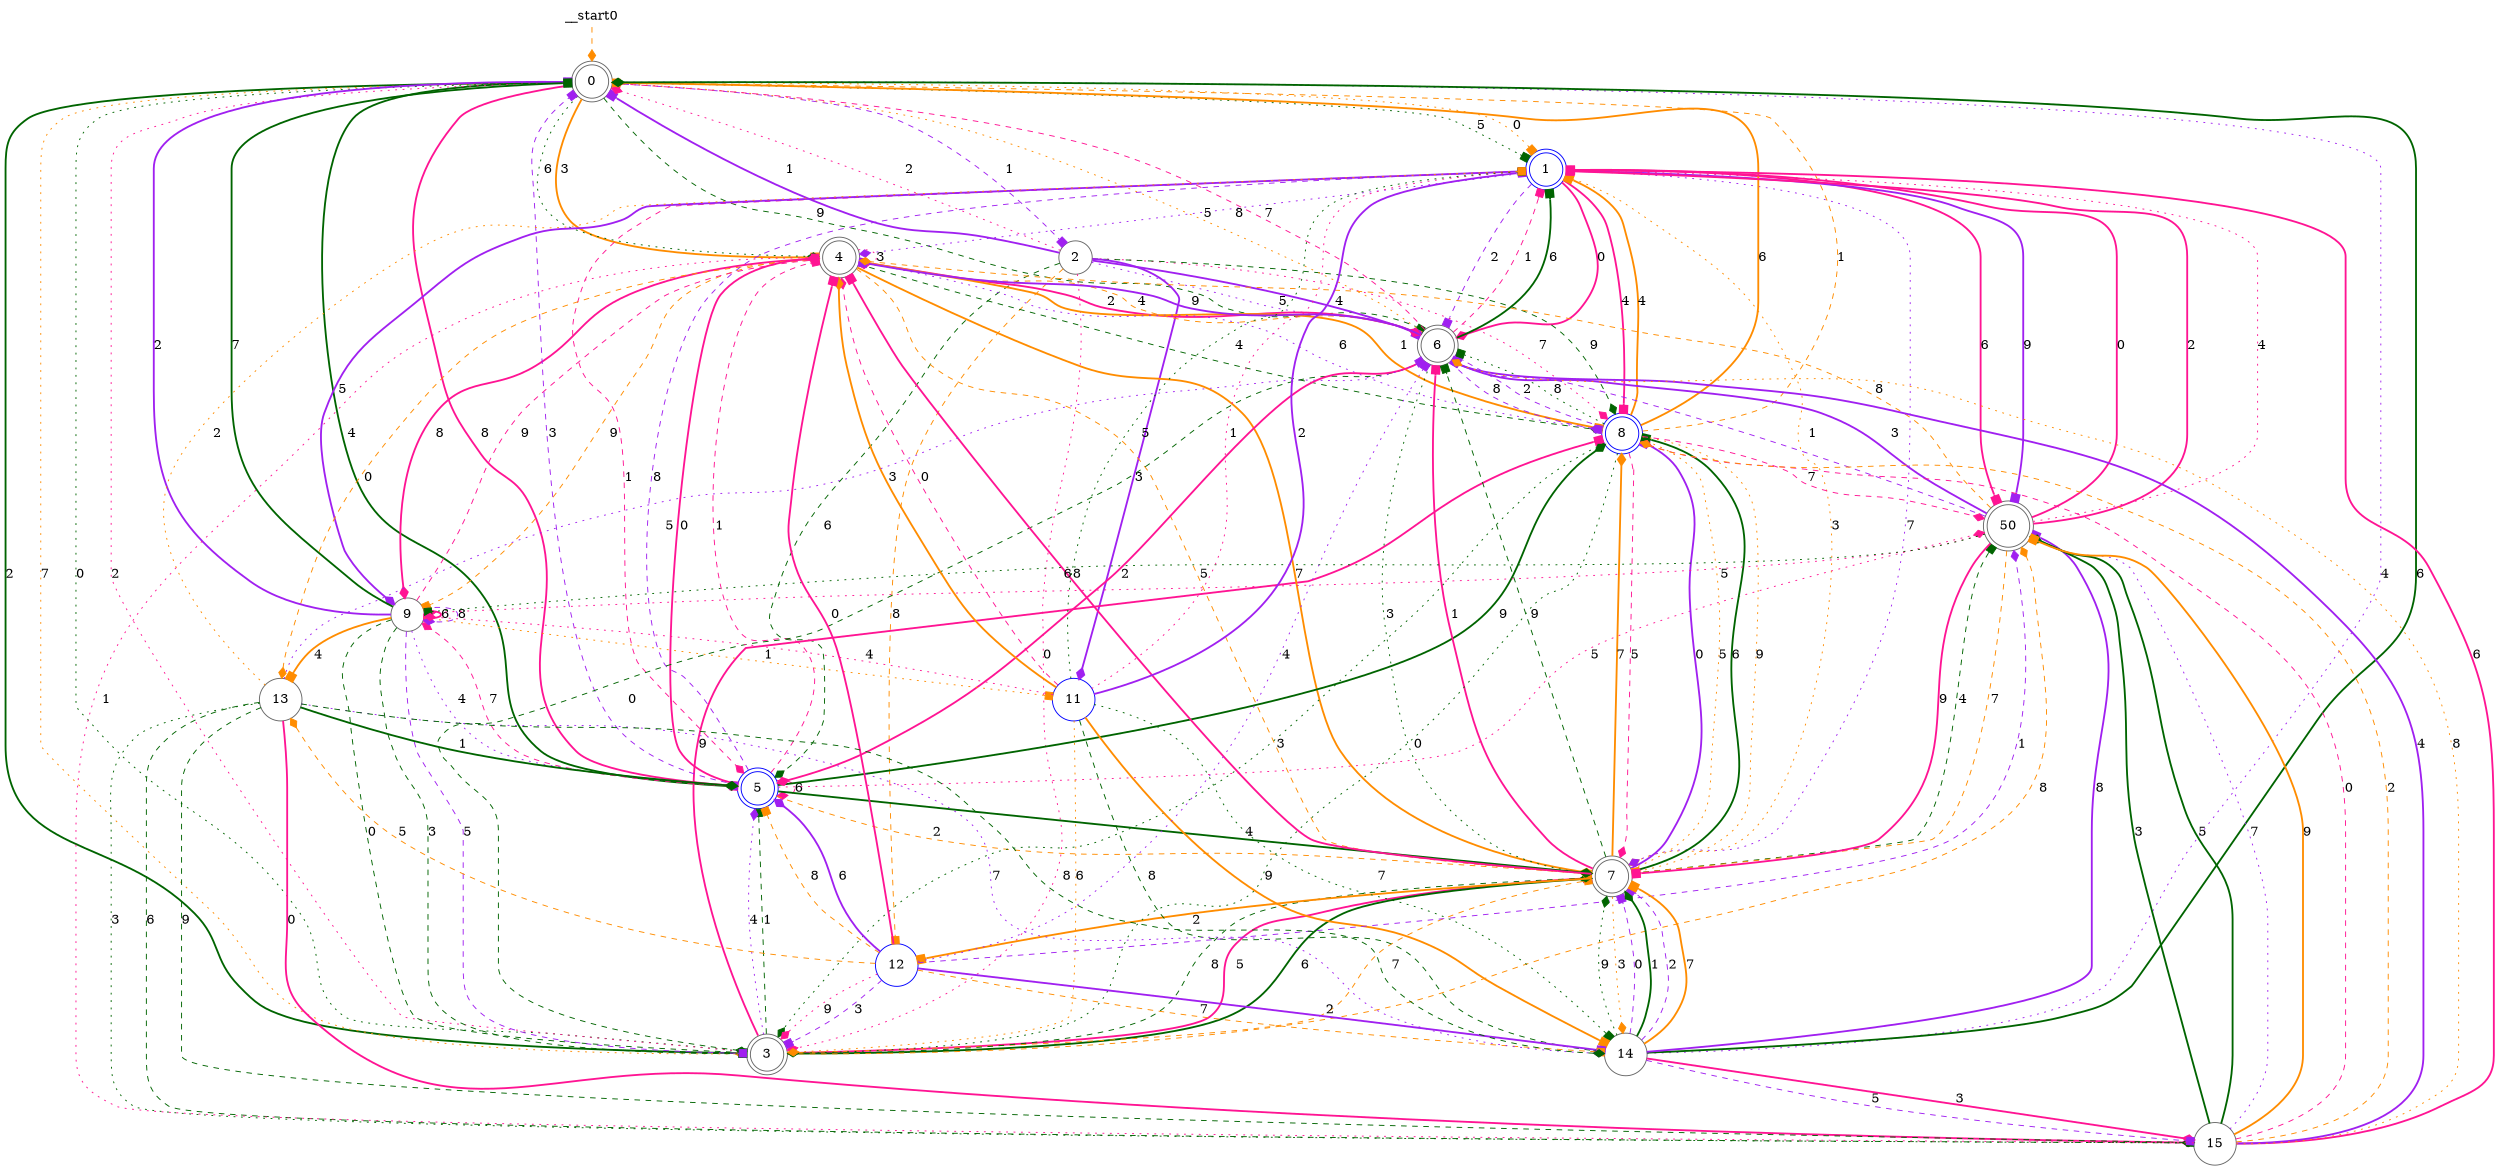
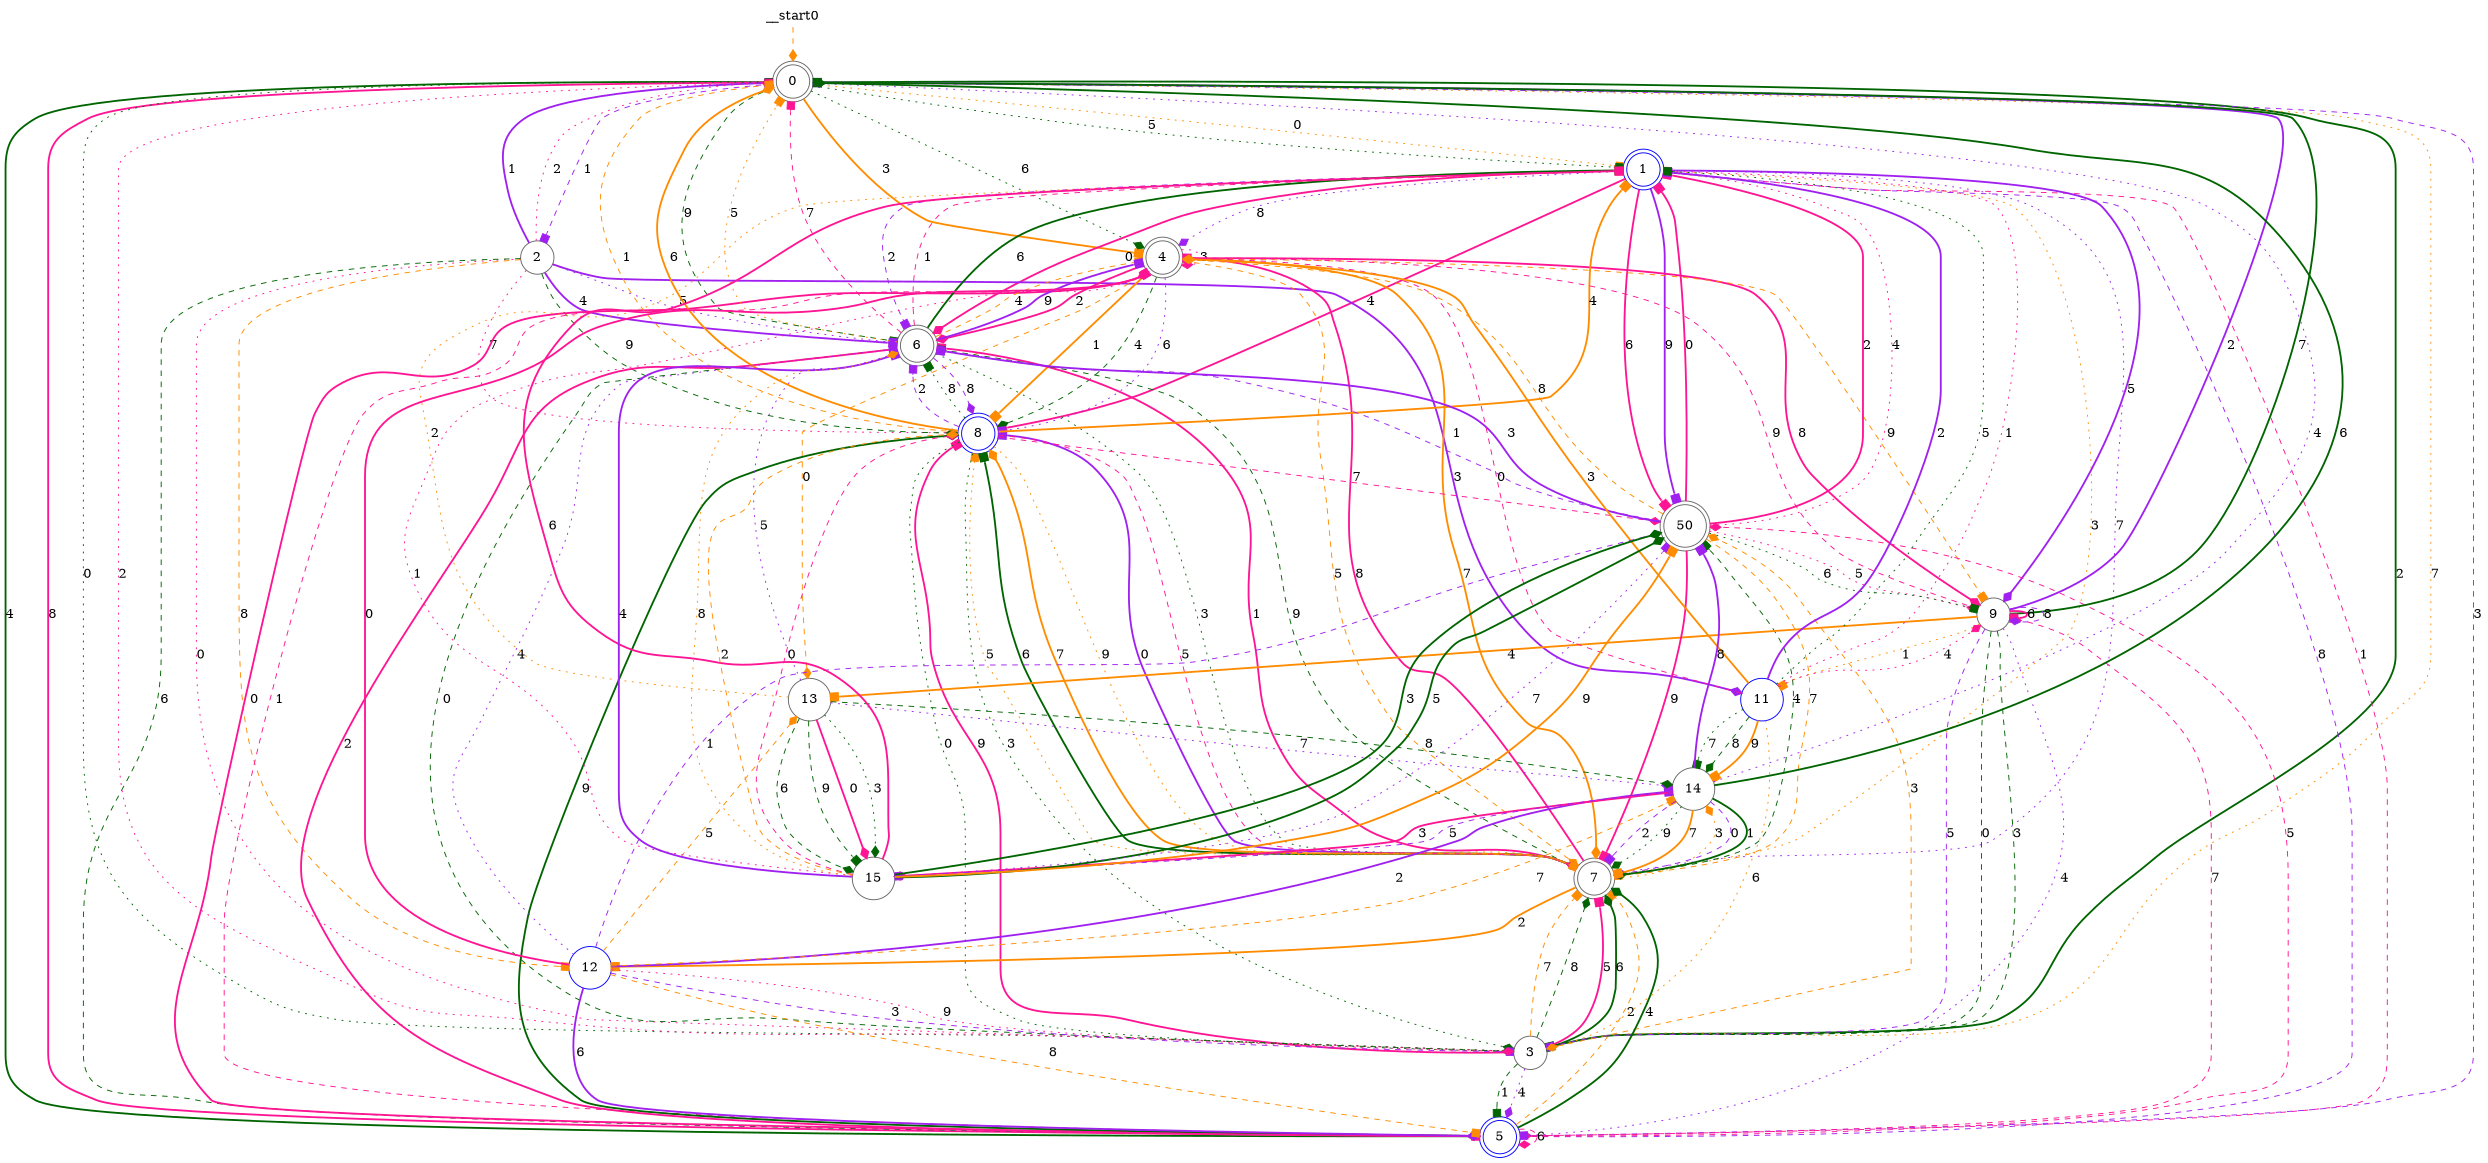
(500, 759) -> none
(1403, 761) -> (2288, 992)
(2044, 788) -> (1915, 789)
(767, 1054) -> (1530, 1053)
